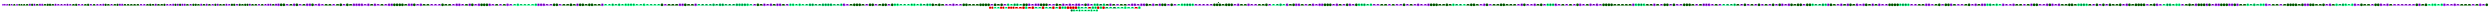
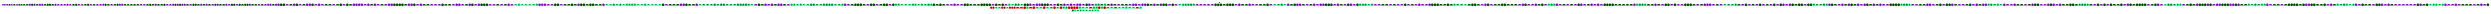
(490, 5) -> (490, 5)
